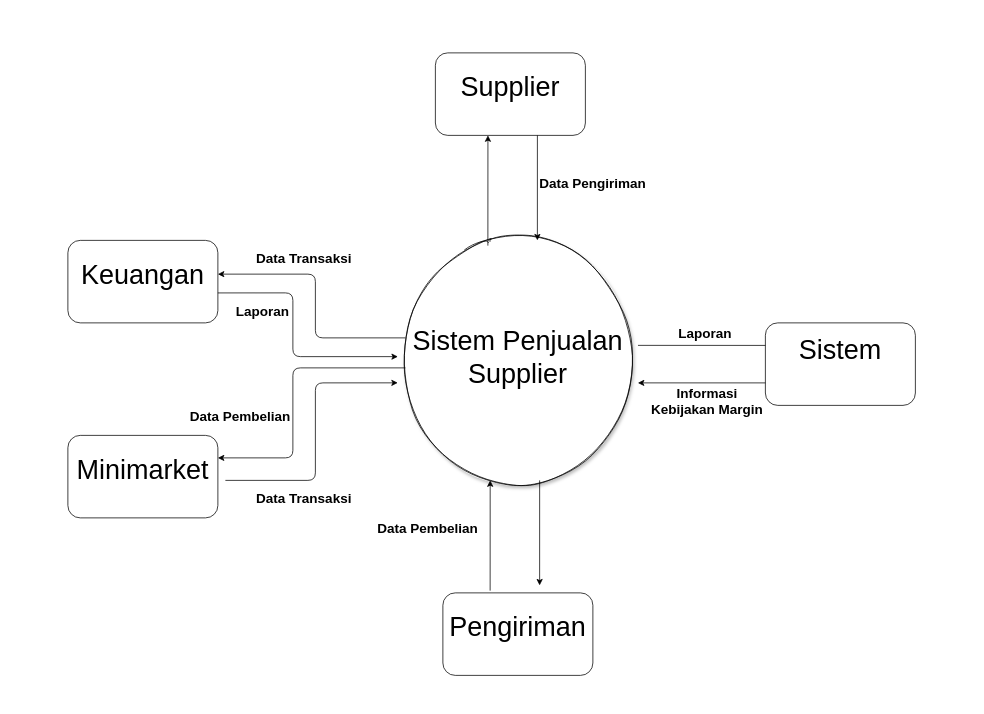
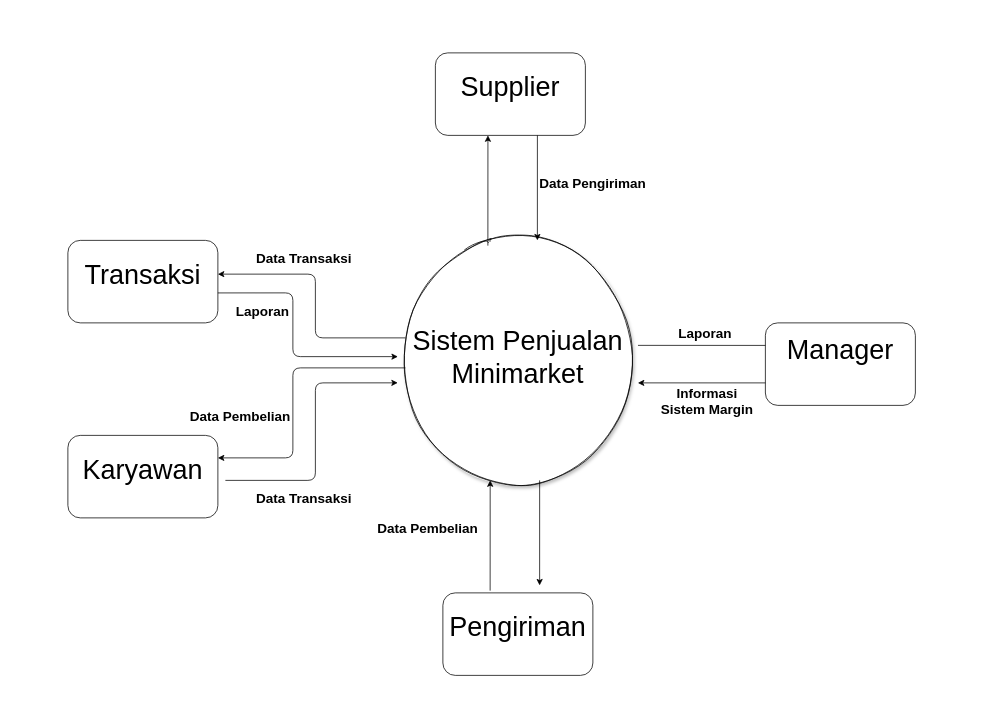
(143, 274) -> (143, 274)
(840, 349) -> (840, 349)
(518, 357) -> (518, 357)
(707, 402) -> (707, 402)
(143, 469) -> (143, 469)
